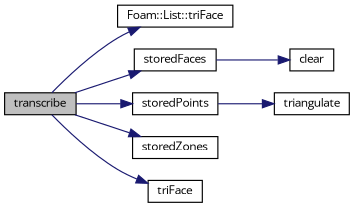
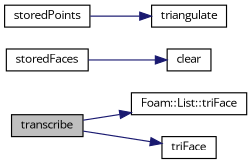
(102, 84) -> none
(99, 104) -> none
(175, 148) -> none
